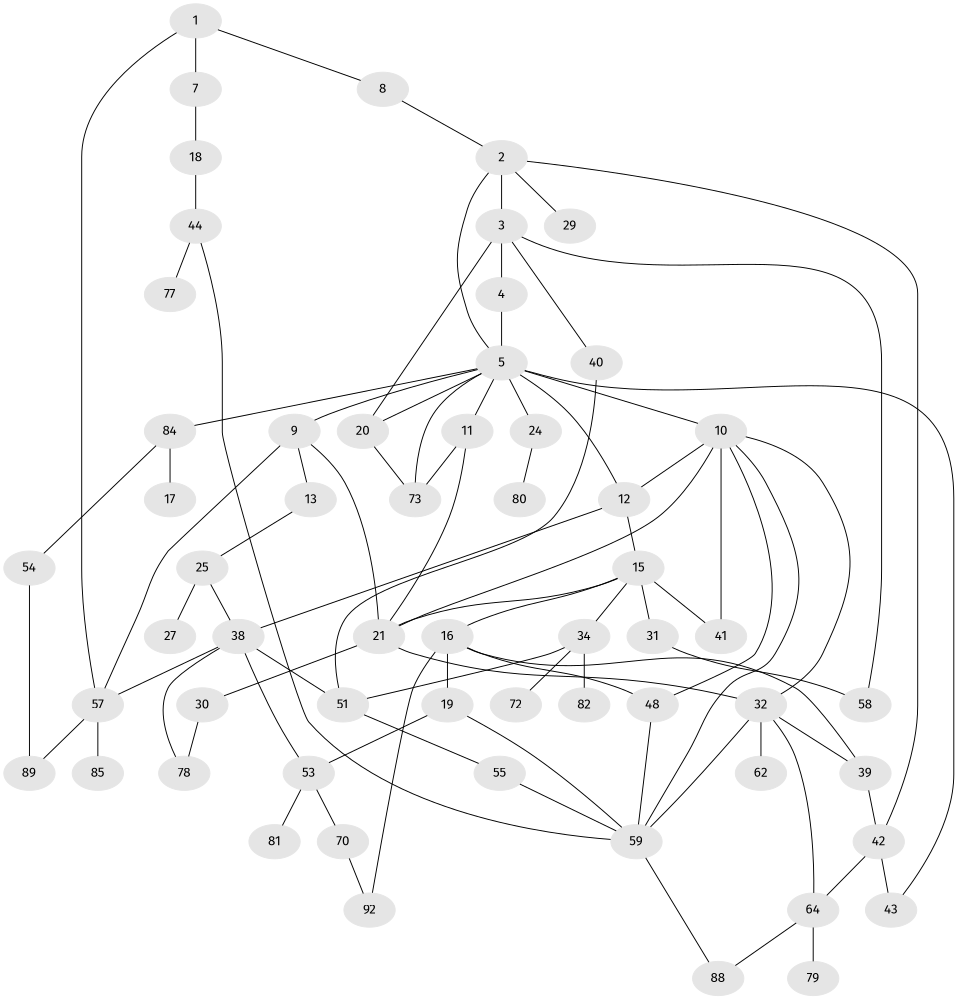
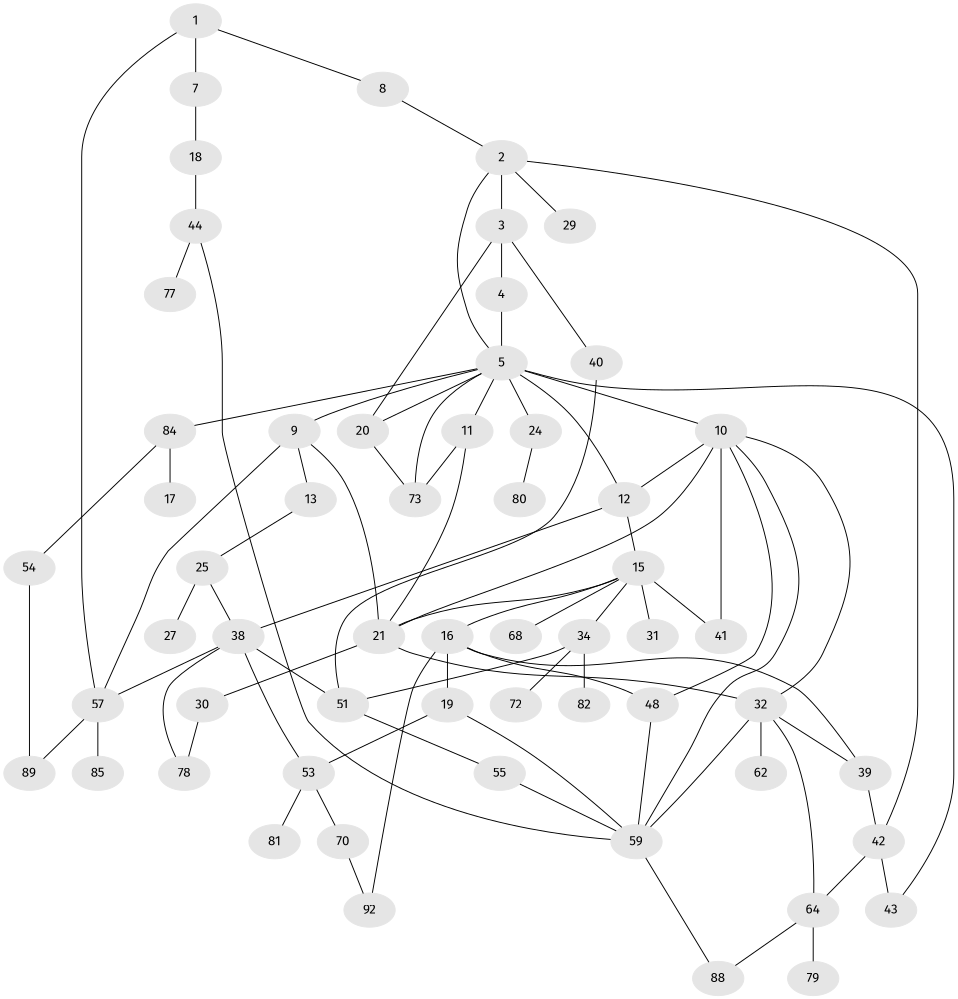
none -> (516, 636)
(865, 705) -> none
